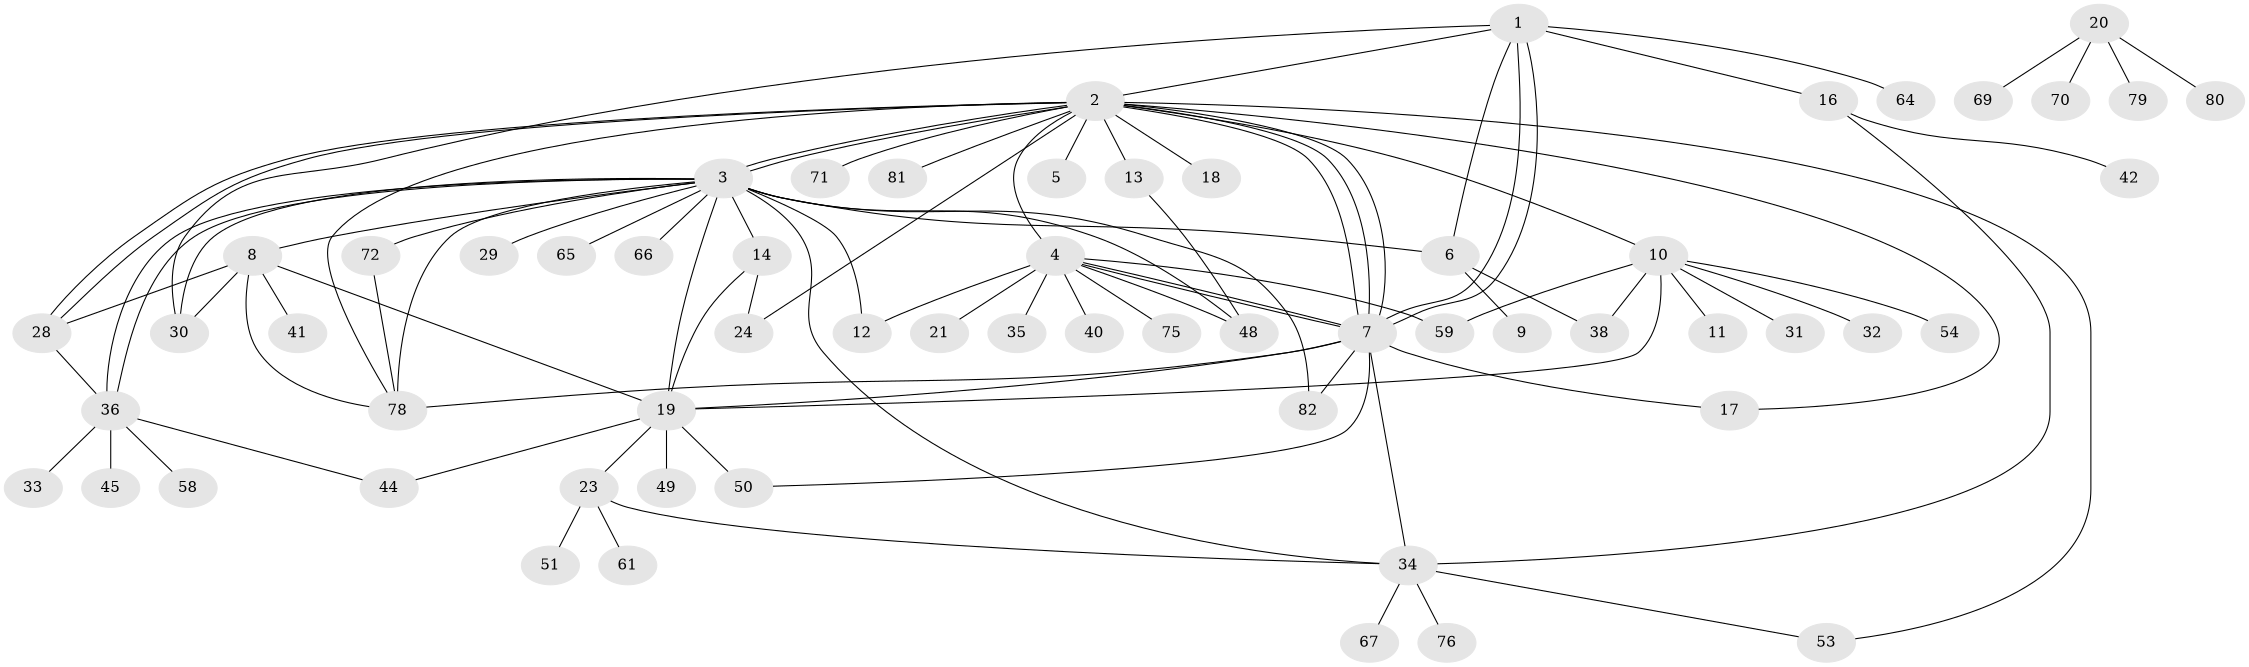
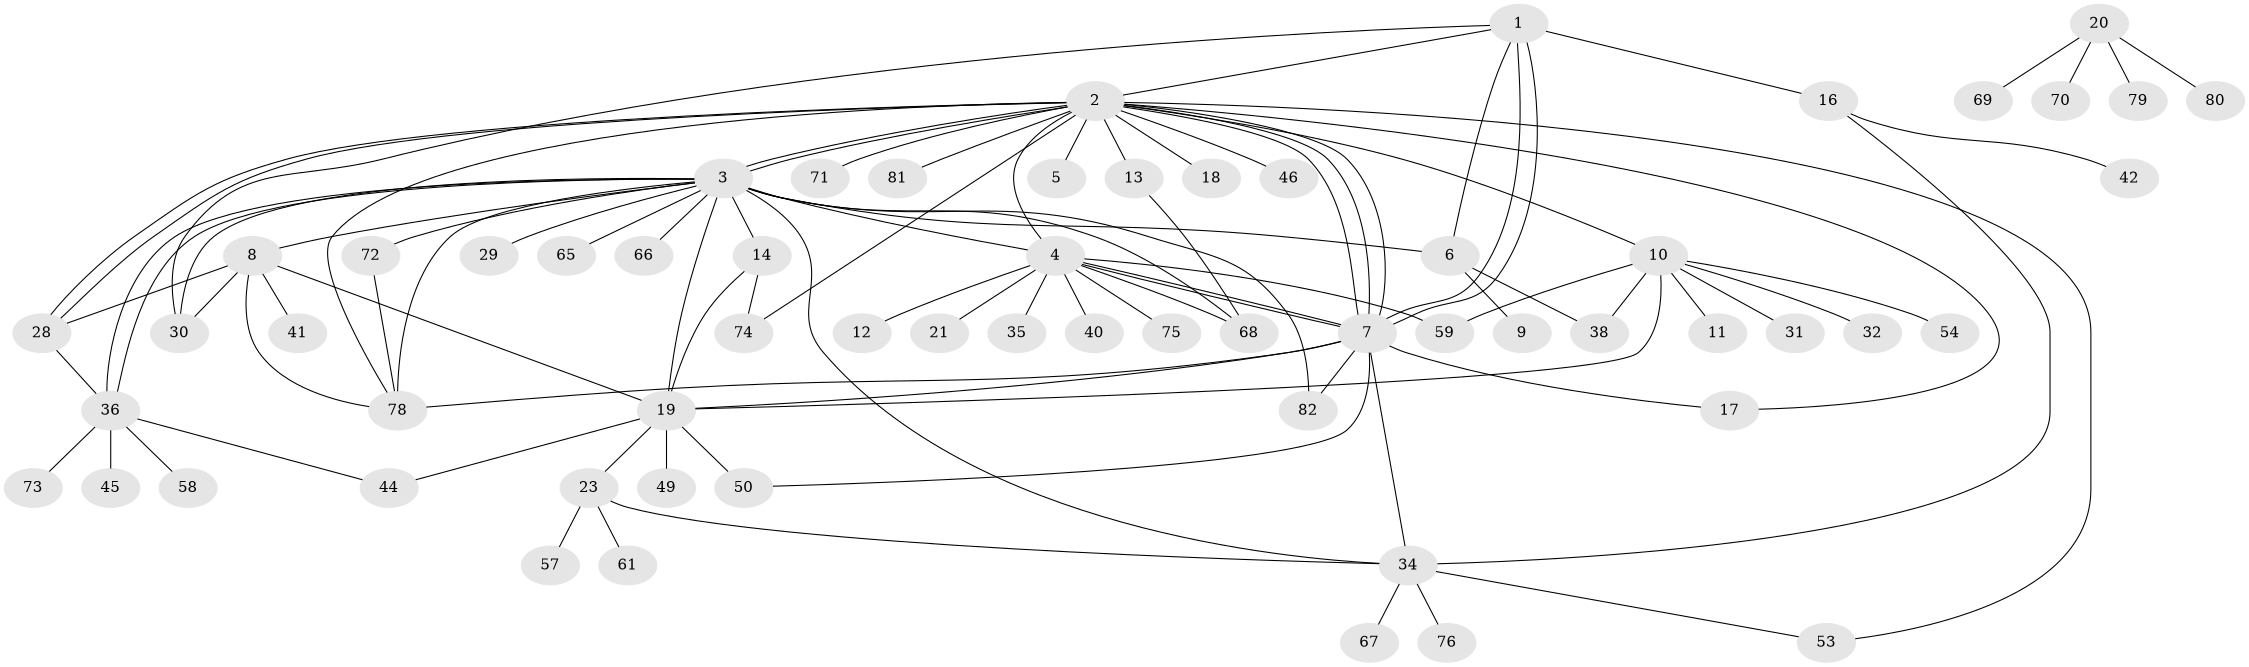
(1906, 101) -> none
none -> (1289, 178)
(830, 230) -> (887, 223)
(744, 333) -> (744, 333)
(1249, 333) -> (1249, 333)
(33, 488) -> (33, 488)
(550, 565) -> (550, 565)
